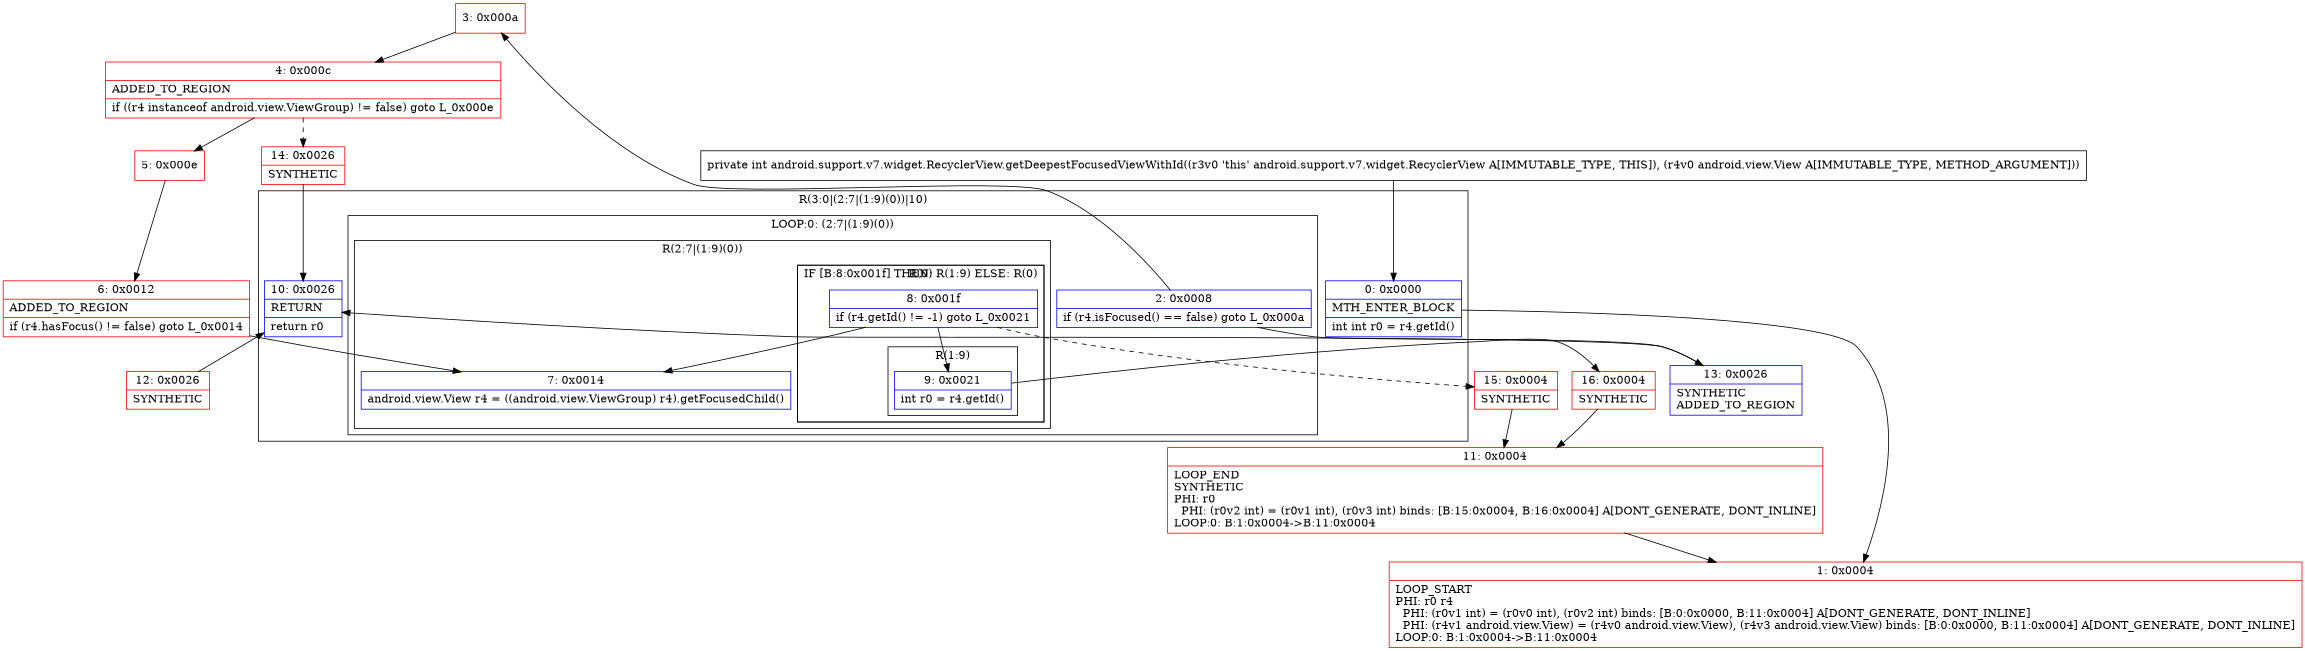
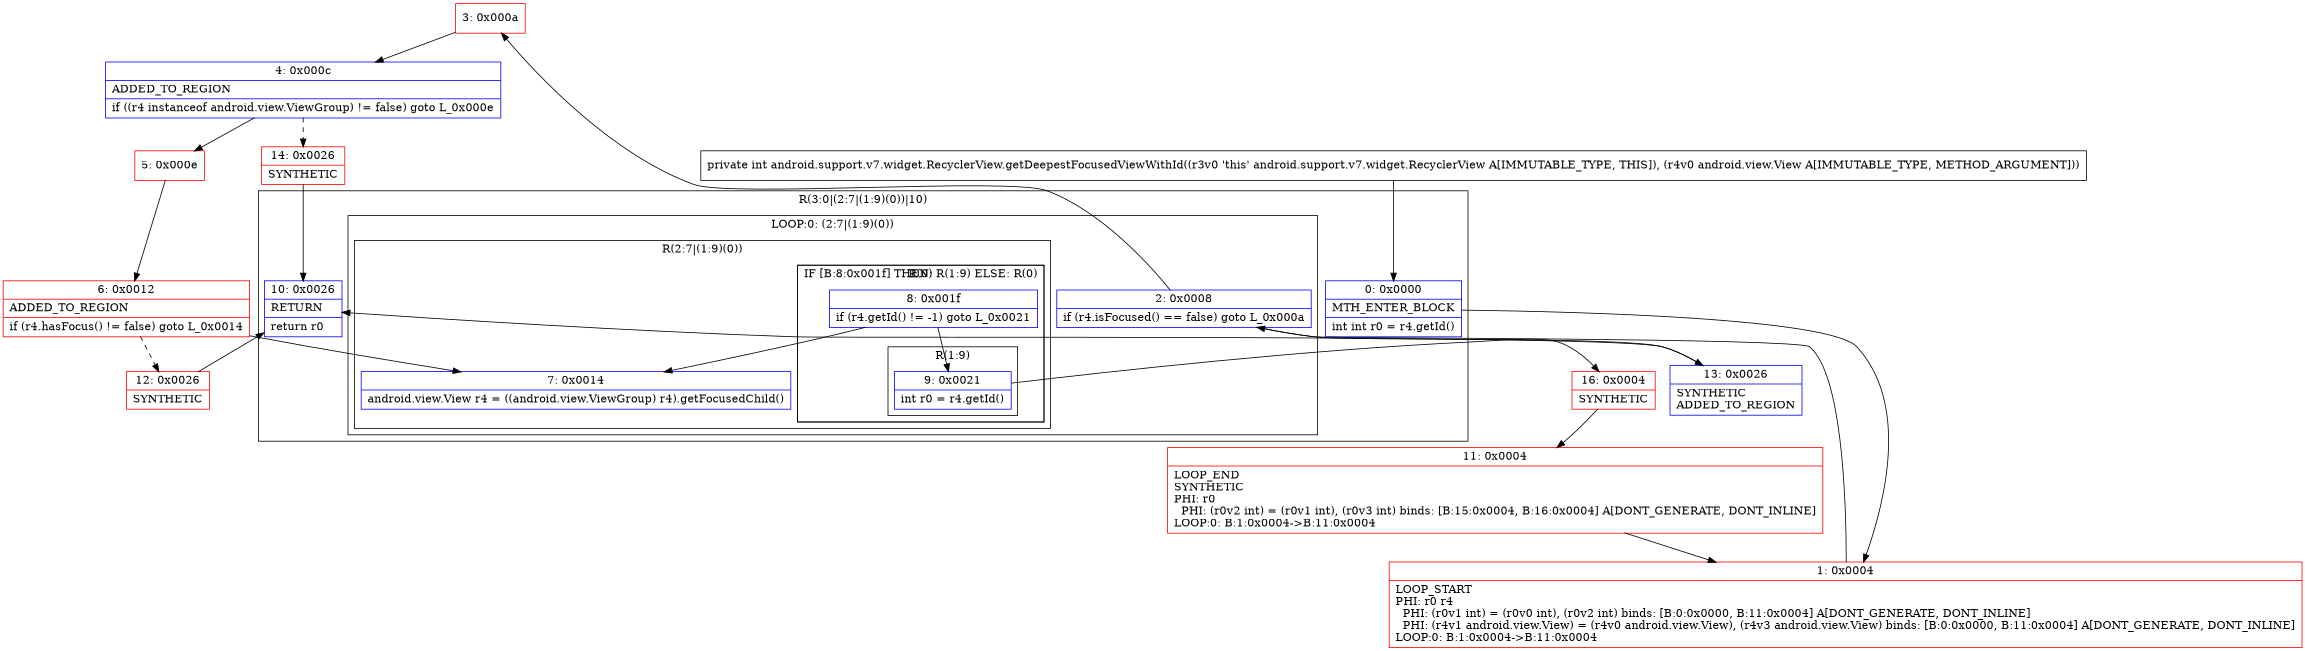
(303, 90) -> (303, 90)
none -> (1667, 340)
none -> (148, 351)
(1516, 390) -> none
